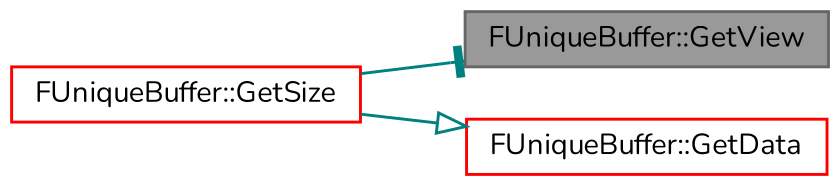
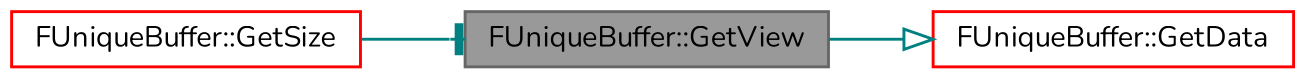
(399, 119) -> (866, 39)
